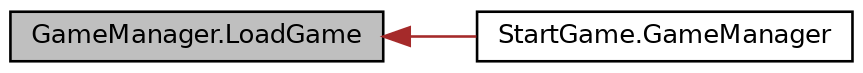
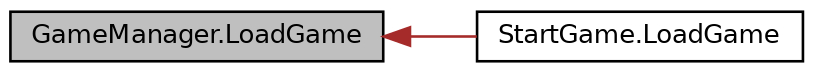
(665, 36) -> (640, 36)
